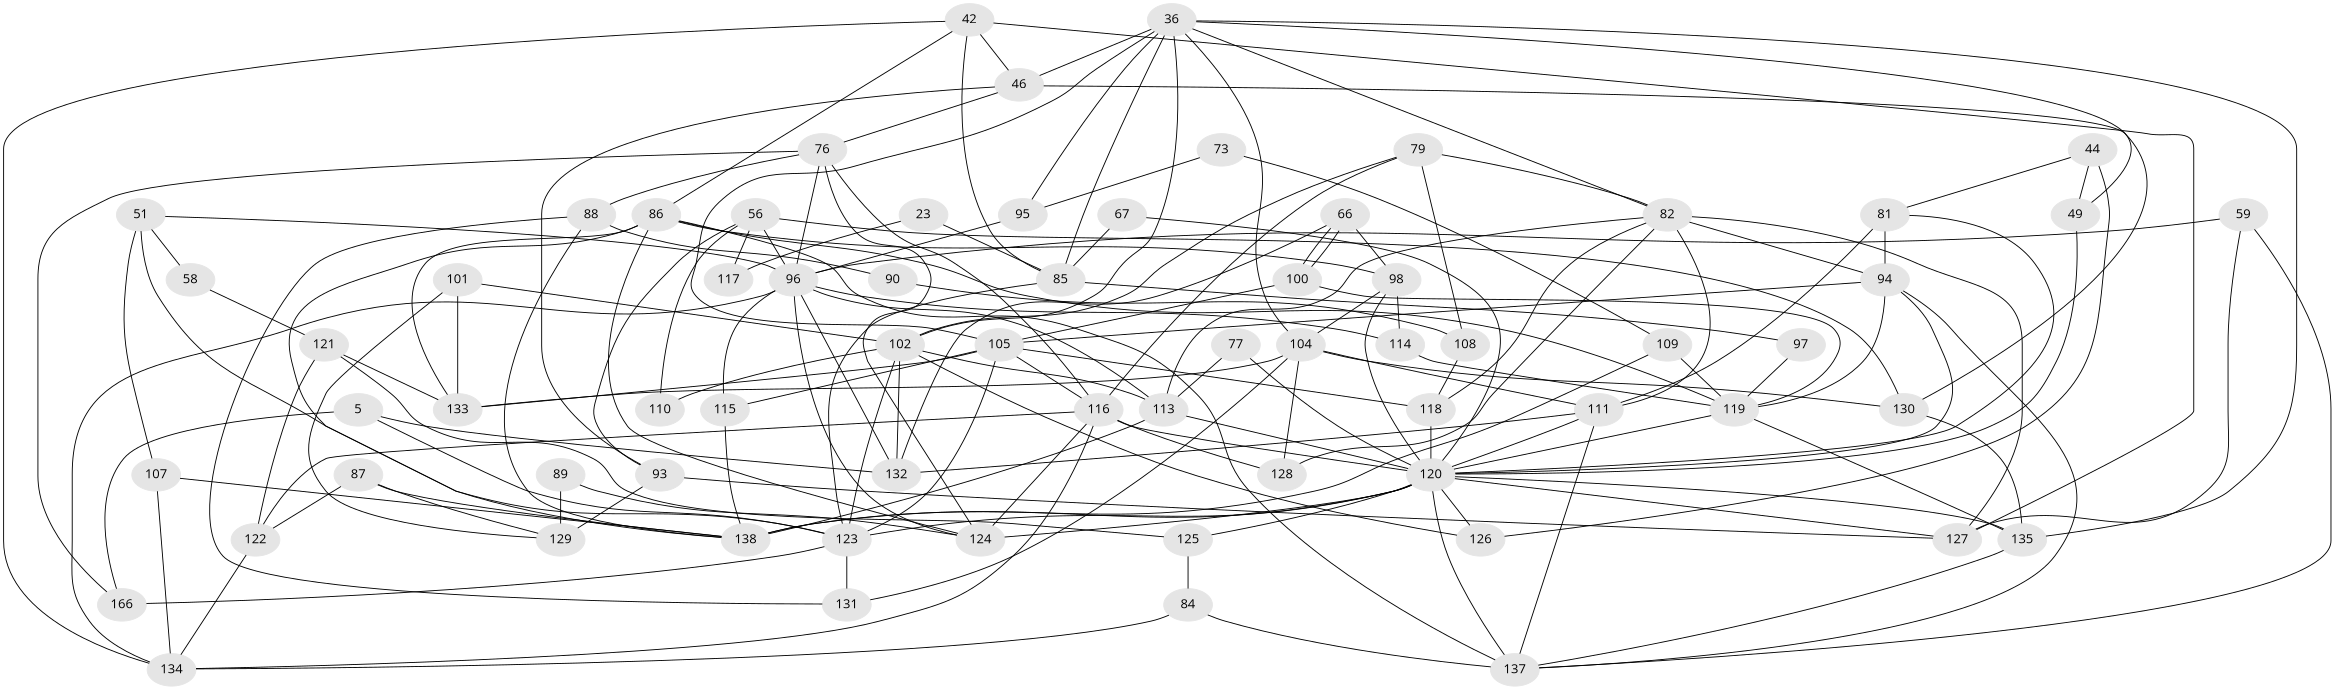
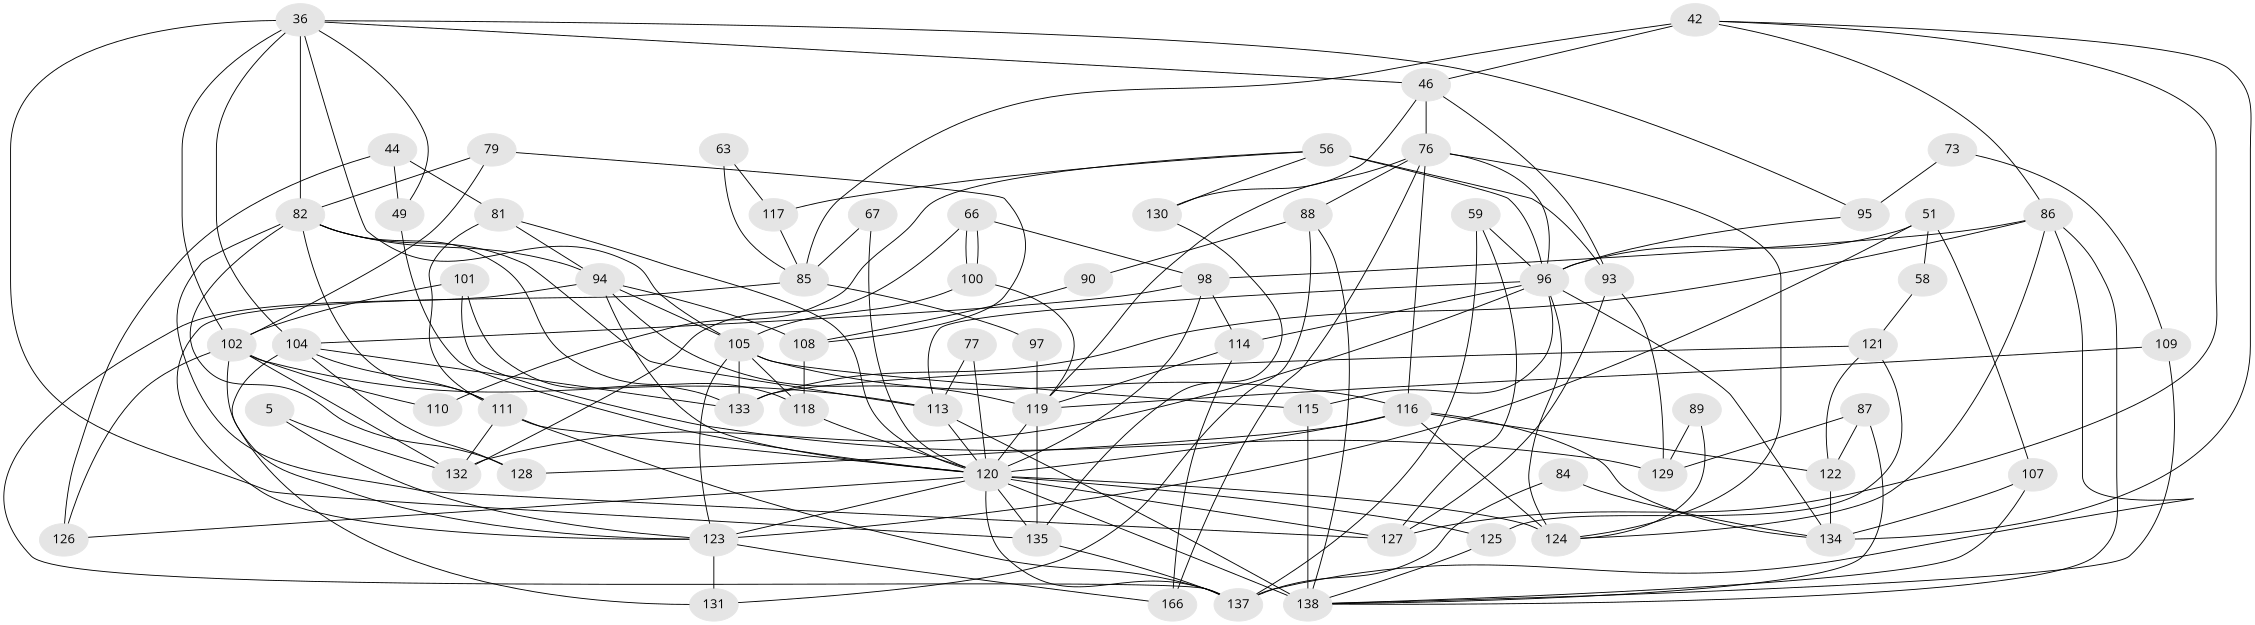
(1111, 148) -> (789, 247)
(924, 215) -> (724, 150)
(1211, 283) -> none
none -> (705, 307)
(1436, 318) -> (1212, 233)
(1615, 383) -> none
(160, 438) -> (1189, 471)
(1188, 572) -> (1401, 575)
